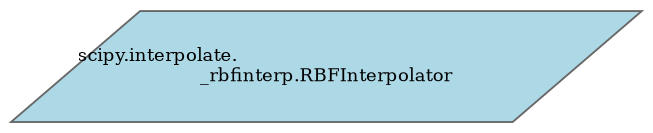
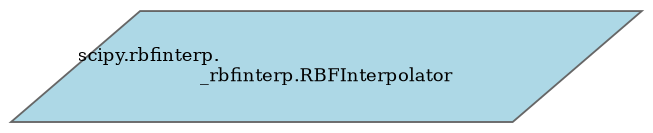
(326, 67) -> (326, 67)
